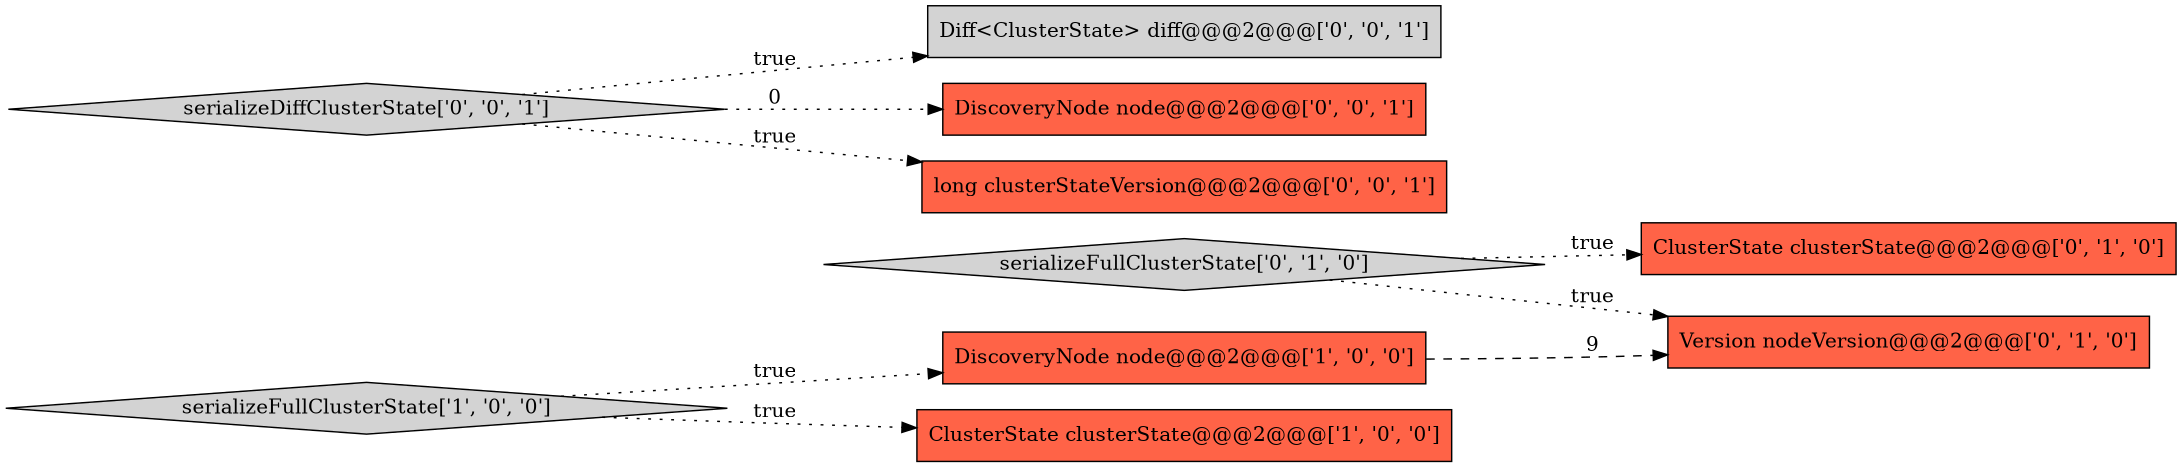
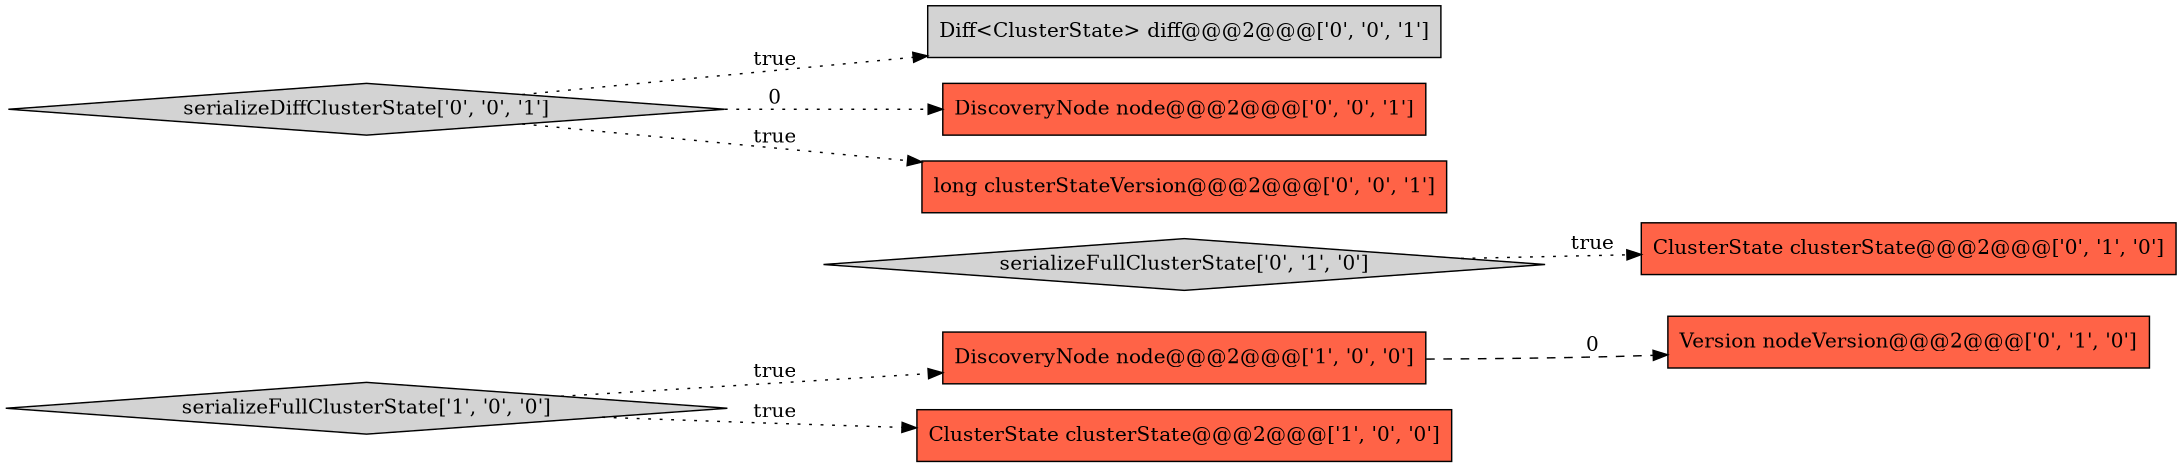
(1491, 297) -> none
(1593, 346) -> (1593, 346)
